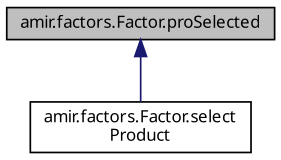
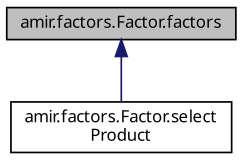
(141, 24) -> (121, 24)
